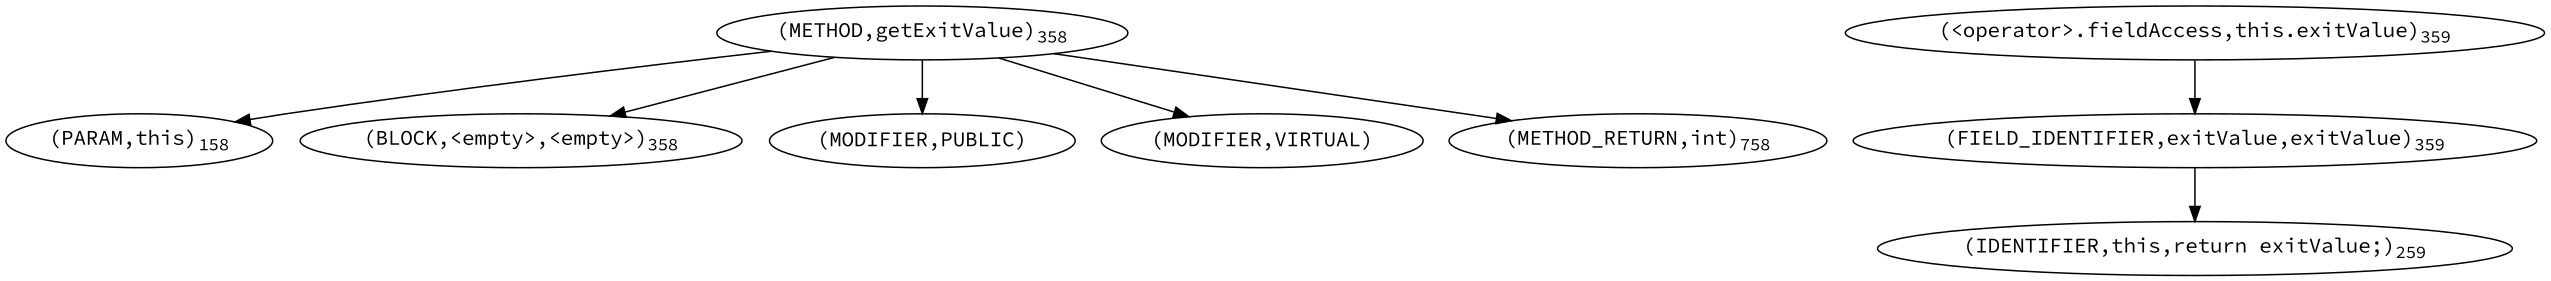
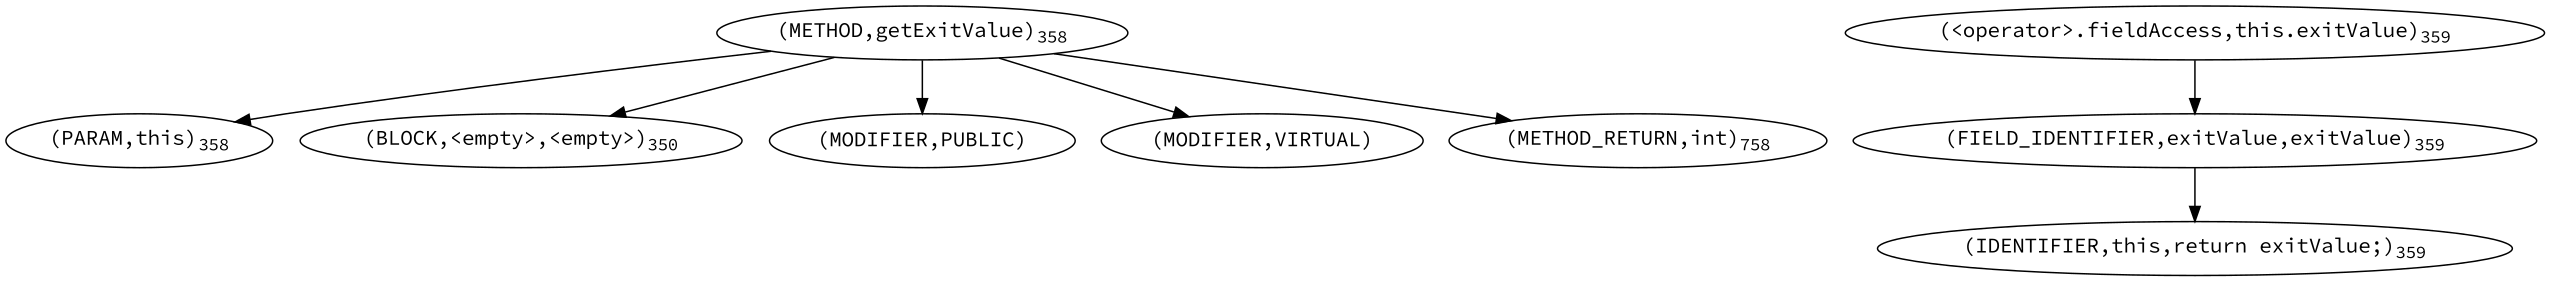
(214, 138) -> (214, 138)
(663, 138) -> (663, 138)
(2411, 246) -> (2411, 246)
